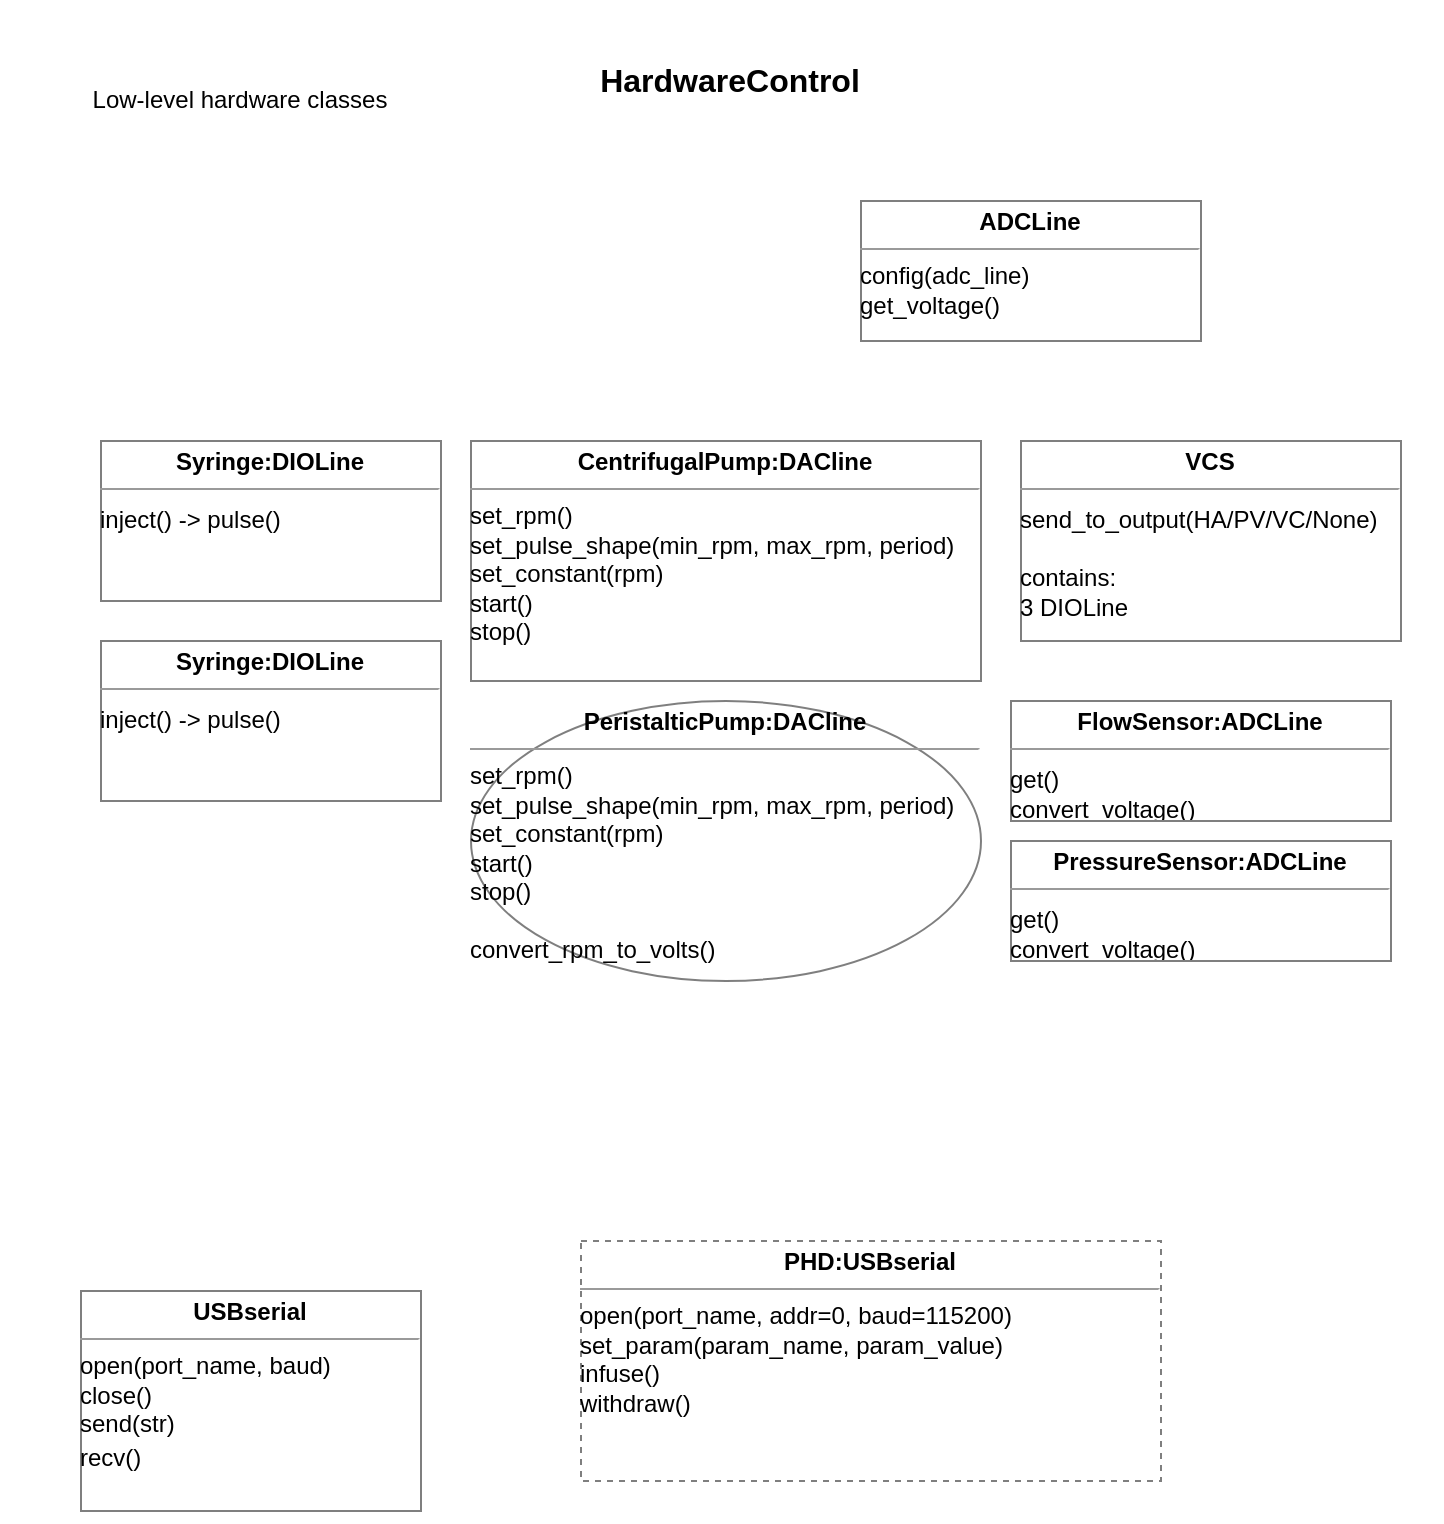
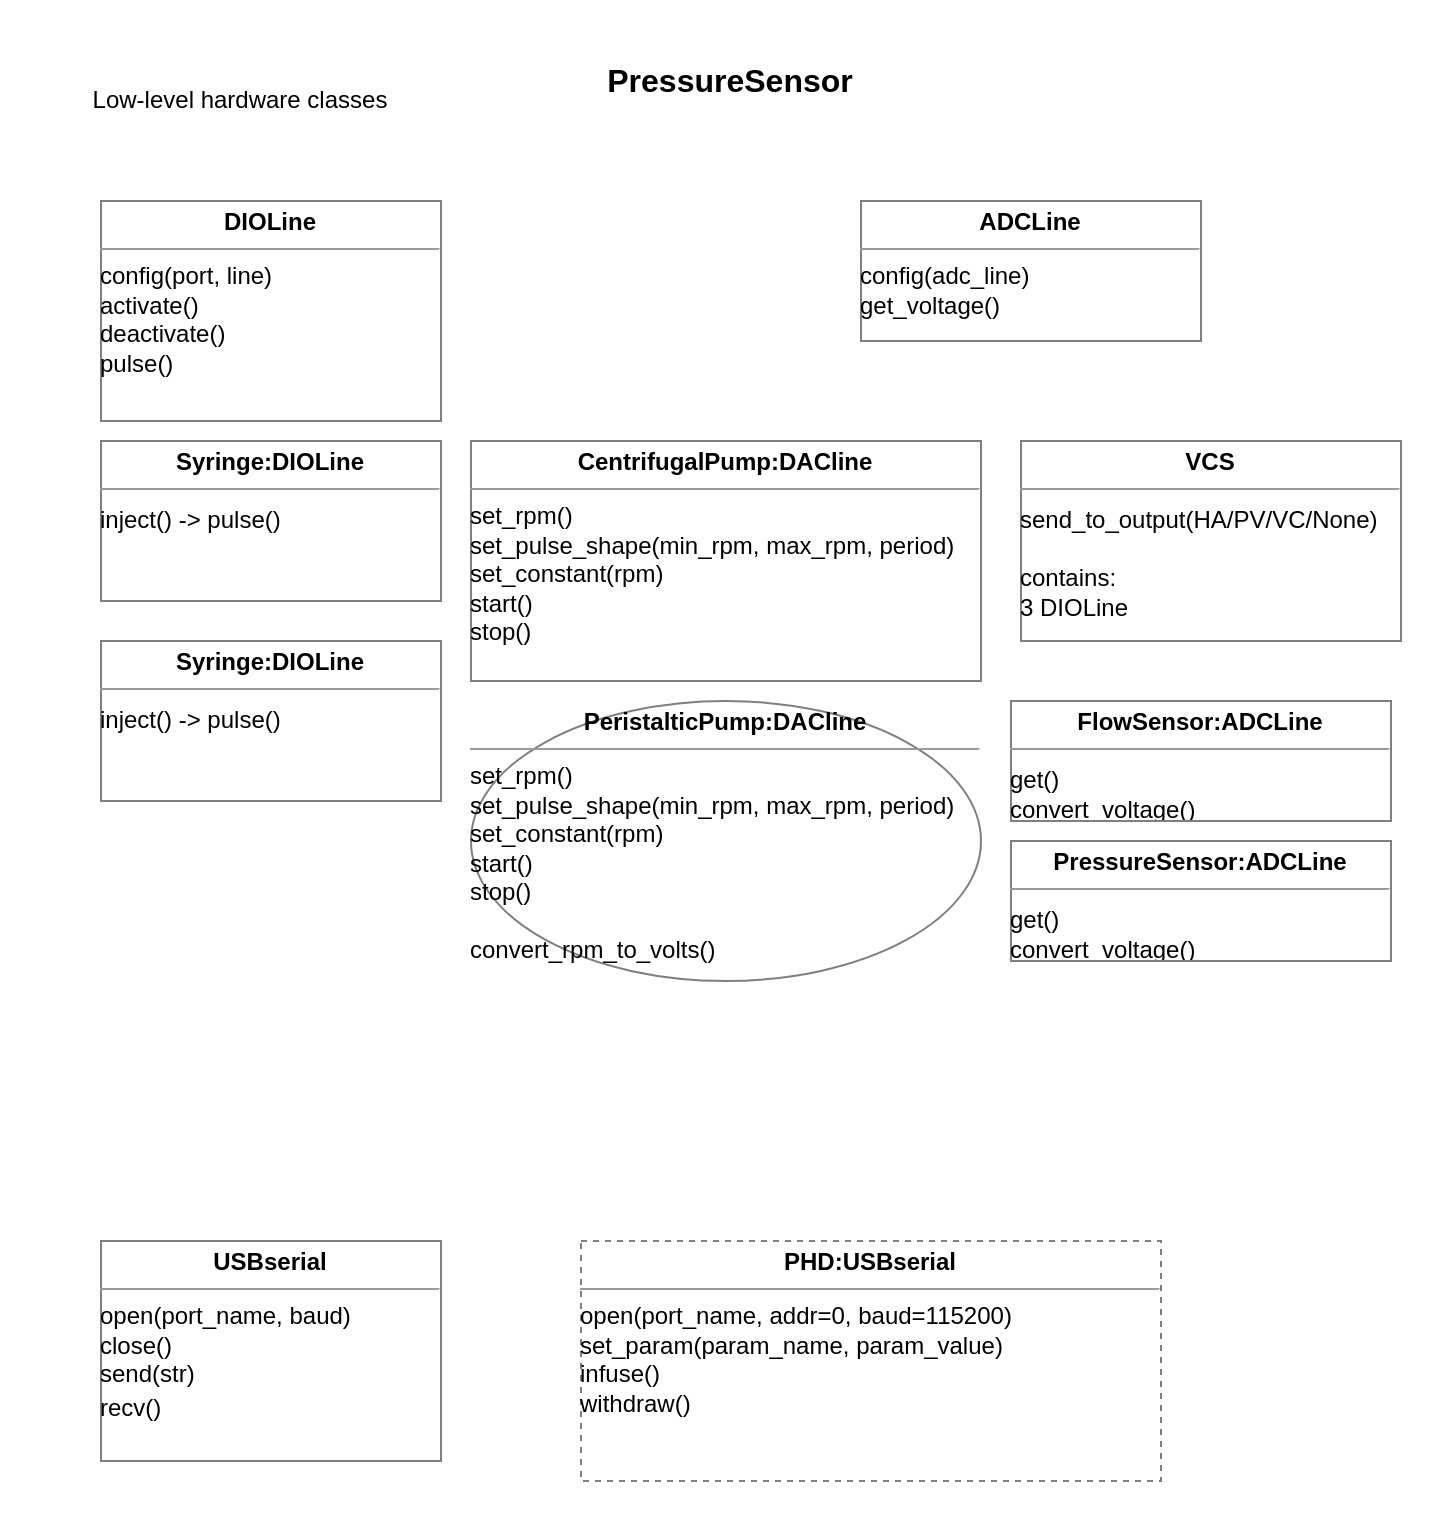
(731, 81) -> (731, 81)
none -> (271, 311)
(251, 1401) -> (271, 1351)
